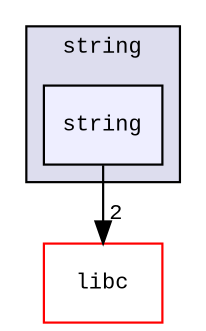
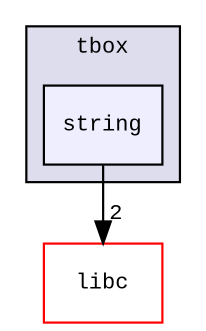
(103, 47) -> (103, 47)
